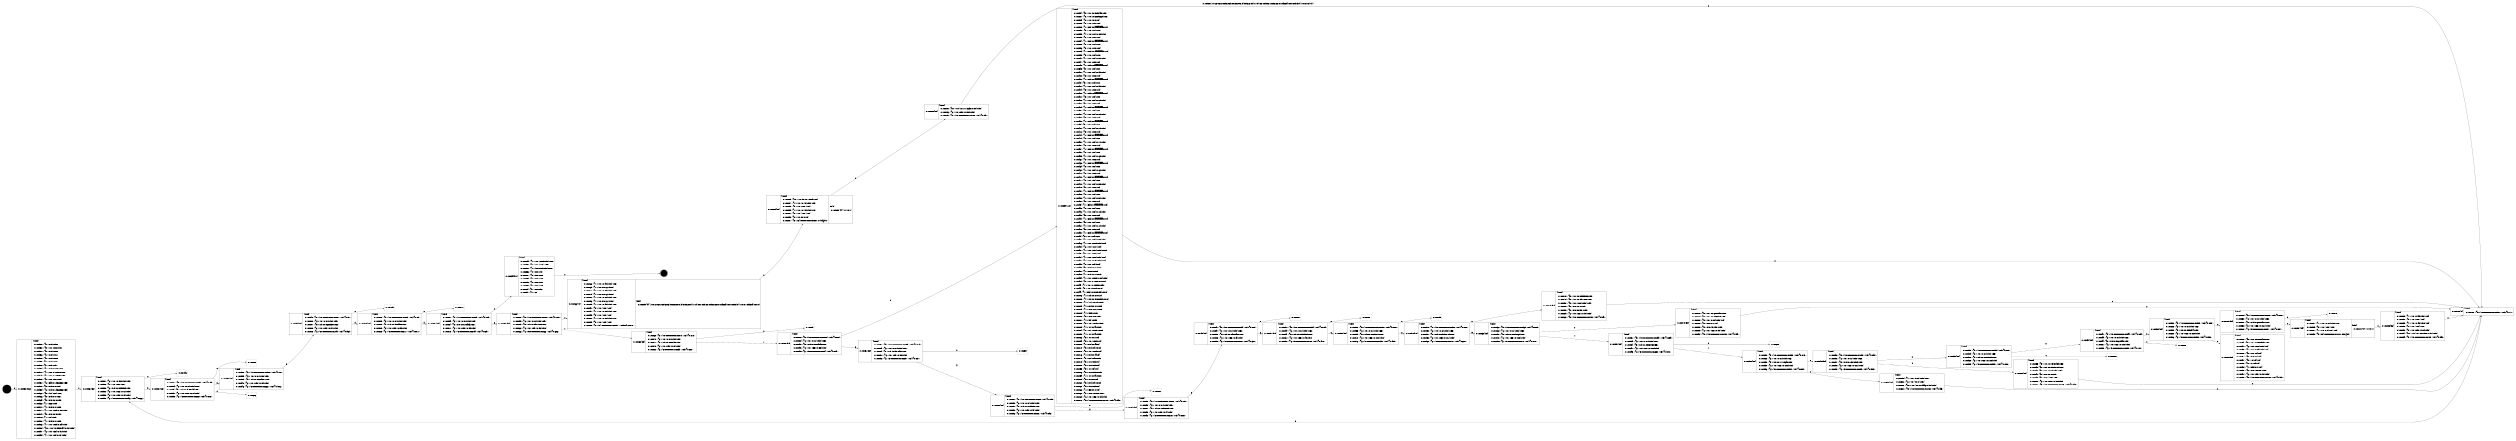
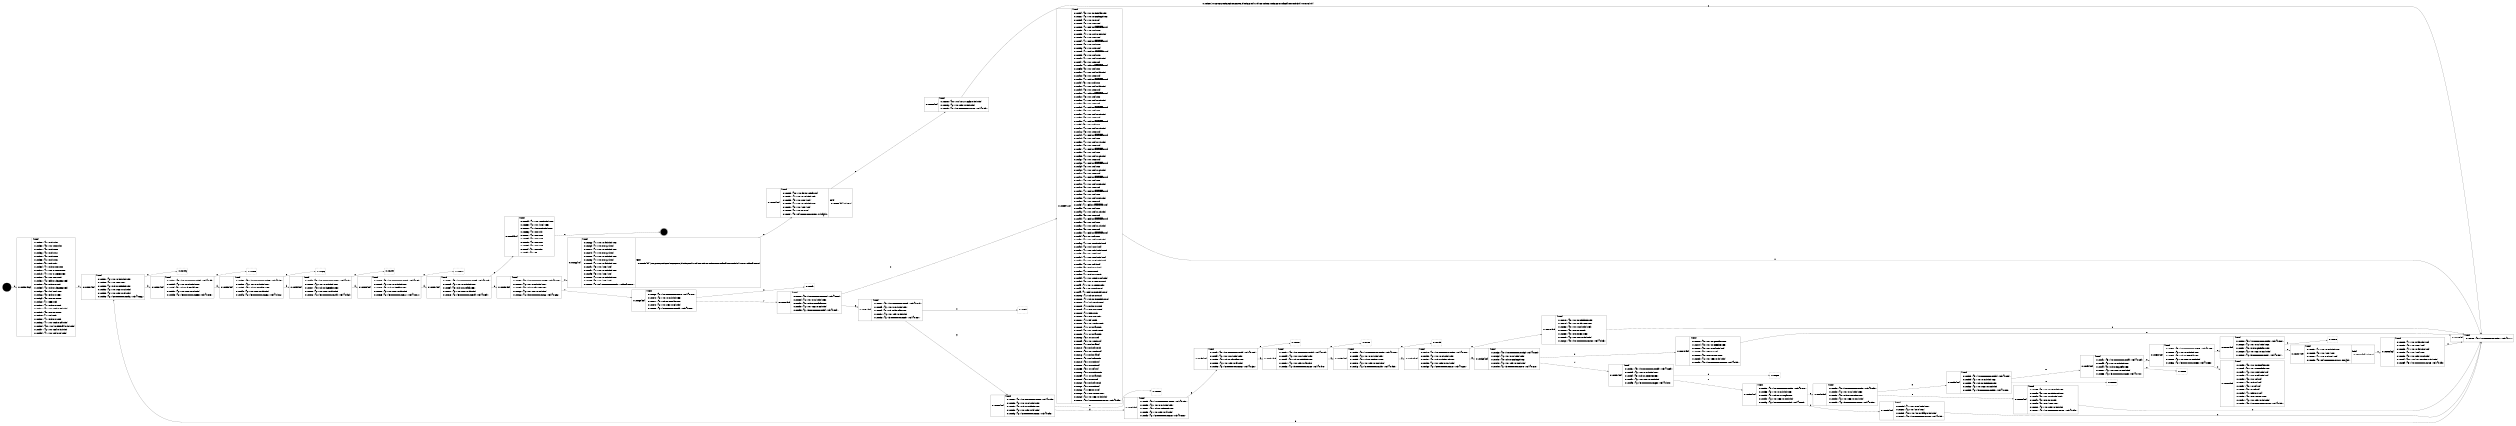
(230, 393) -> (299, 273)
